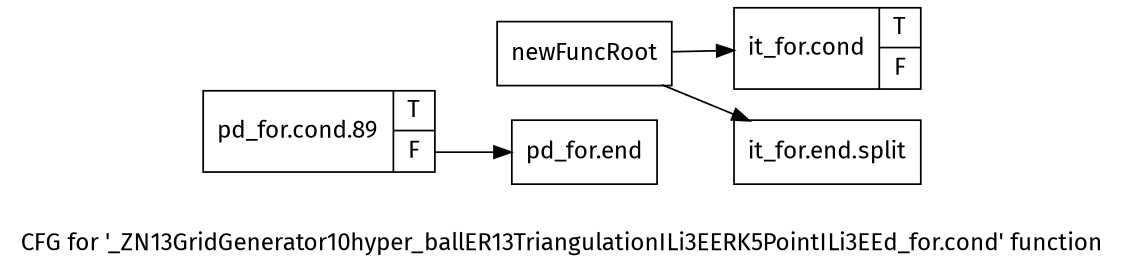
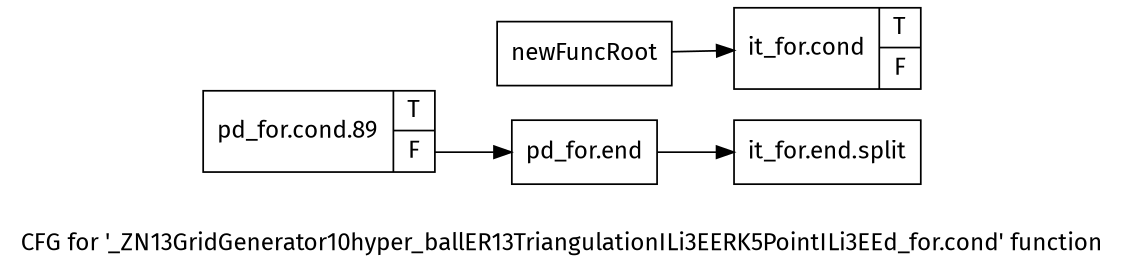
(698, 100) -> (687, 152)
